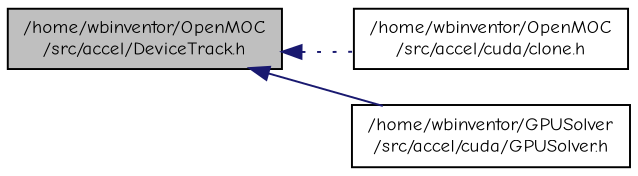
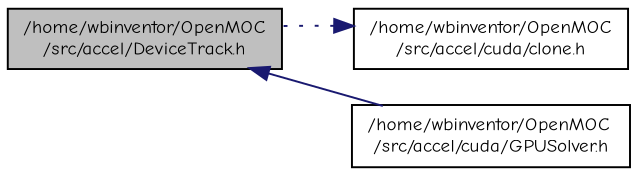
(328, 52) -> (308, 26)
(491, 136) -> (491, 136)
